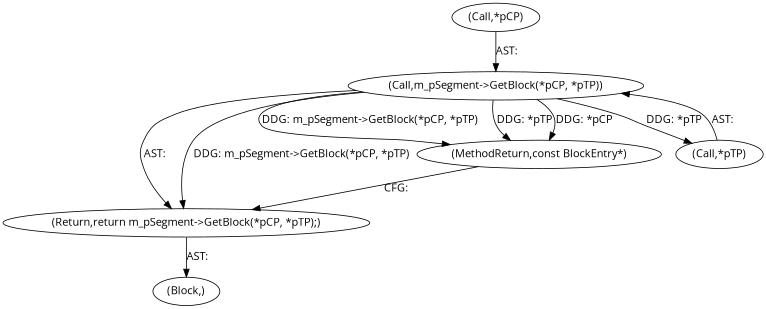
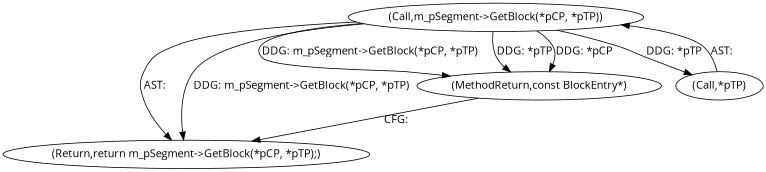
(496, 17) -> none
(186, 291) -> none
